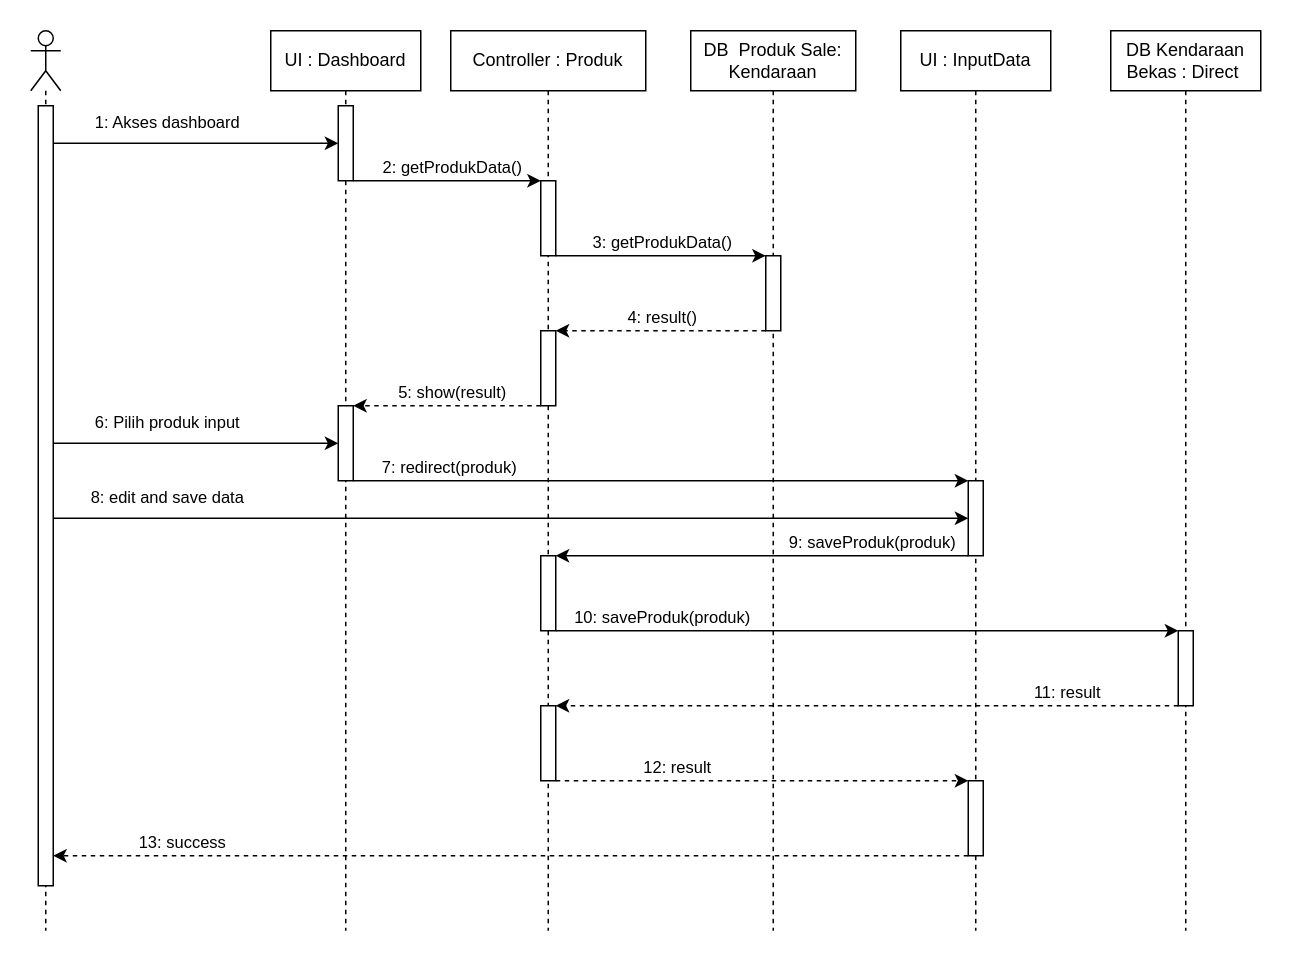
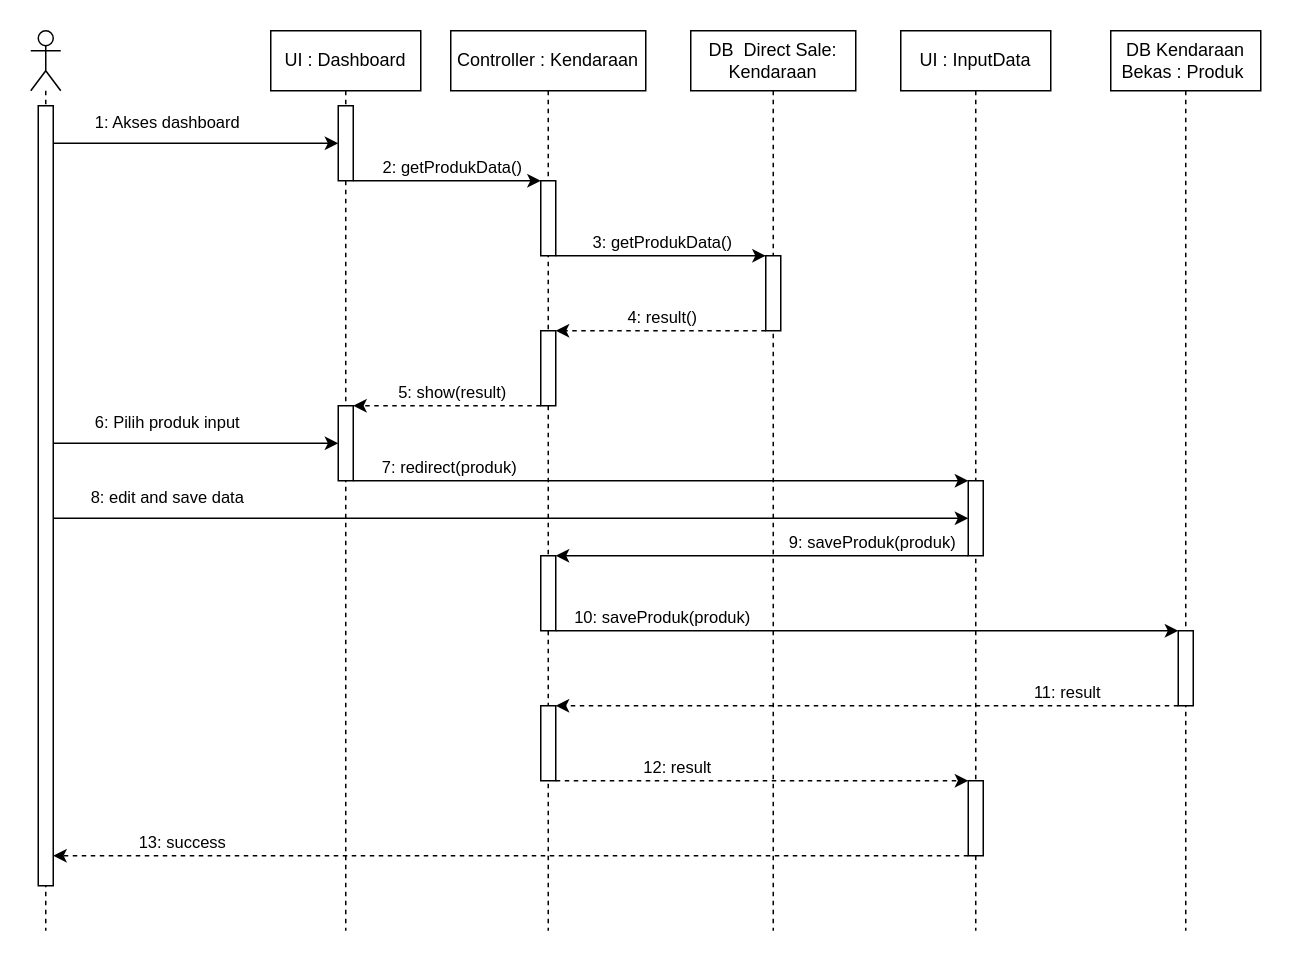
(548, 61) -> (548, 61)
(773, 61) -> (773, 61)
(1186, 61) -> (1186, 61)
